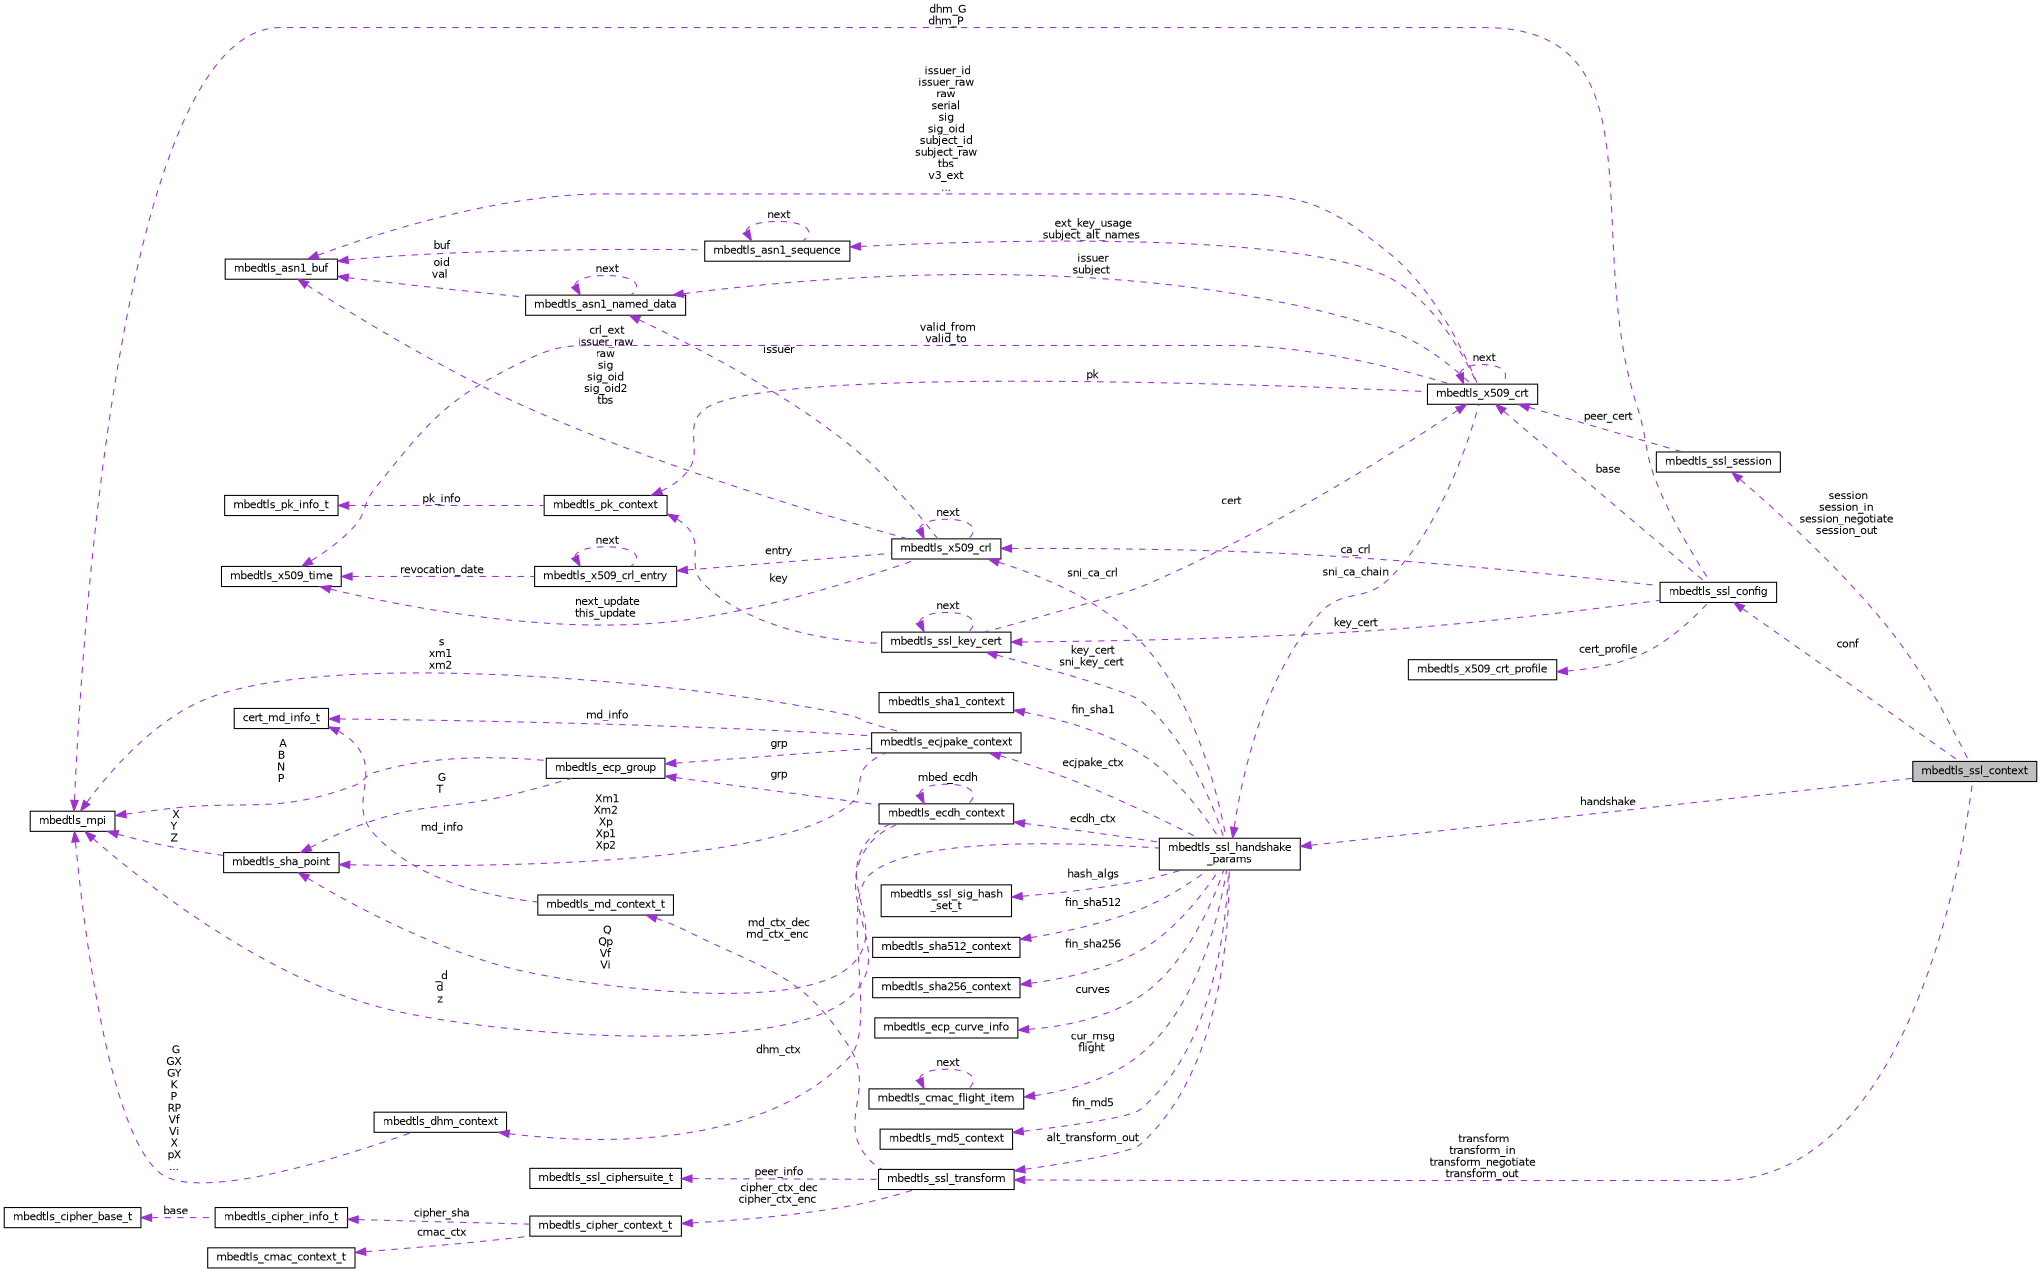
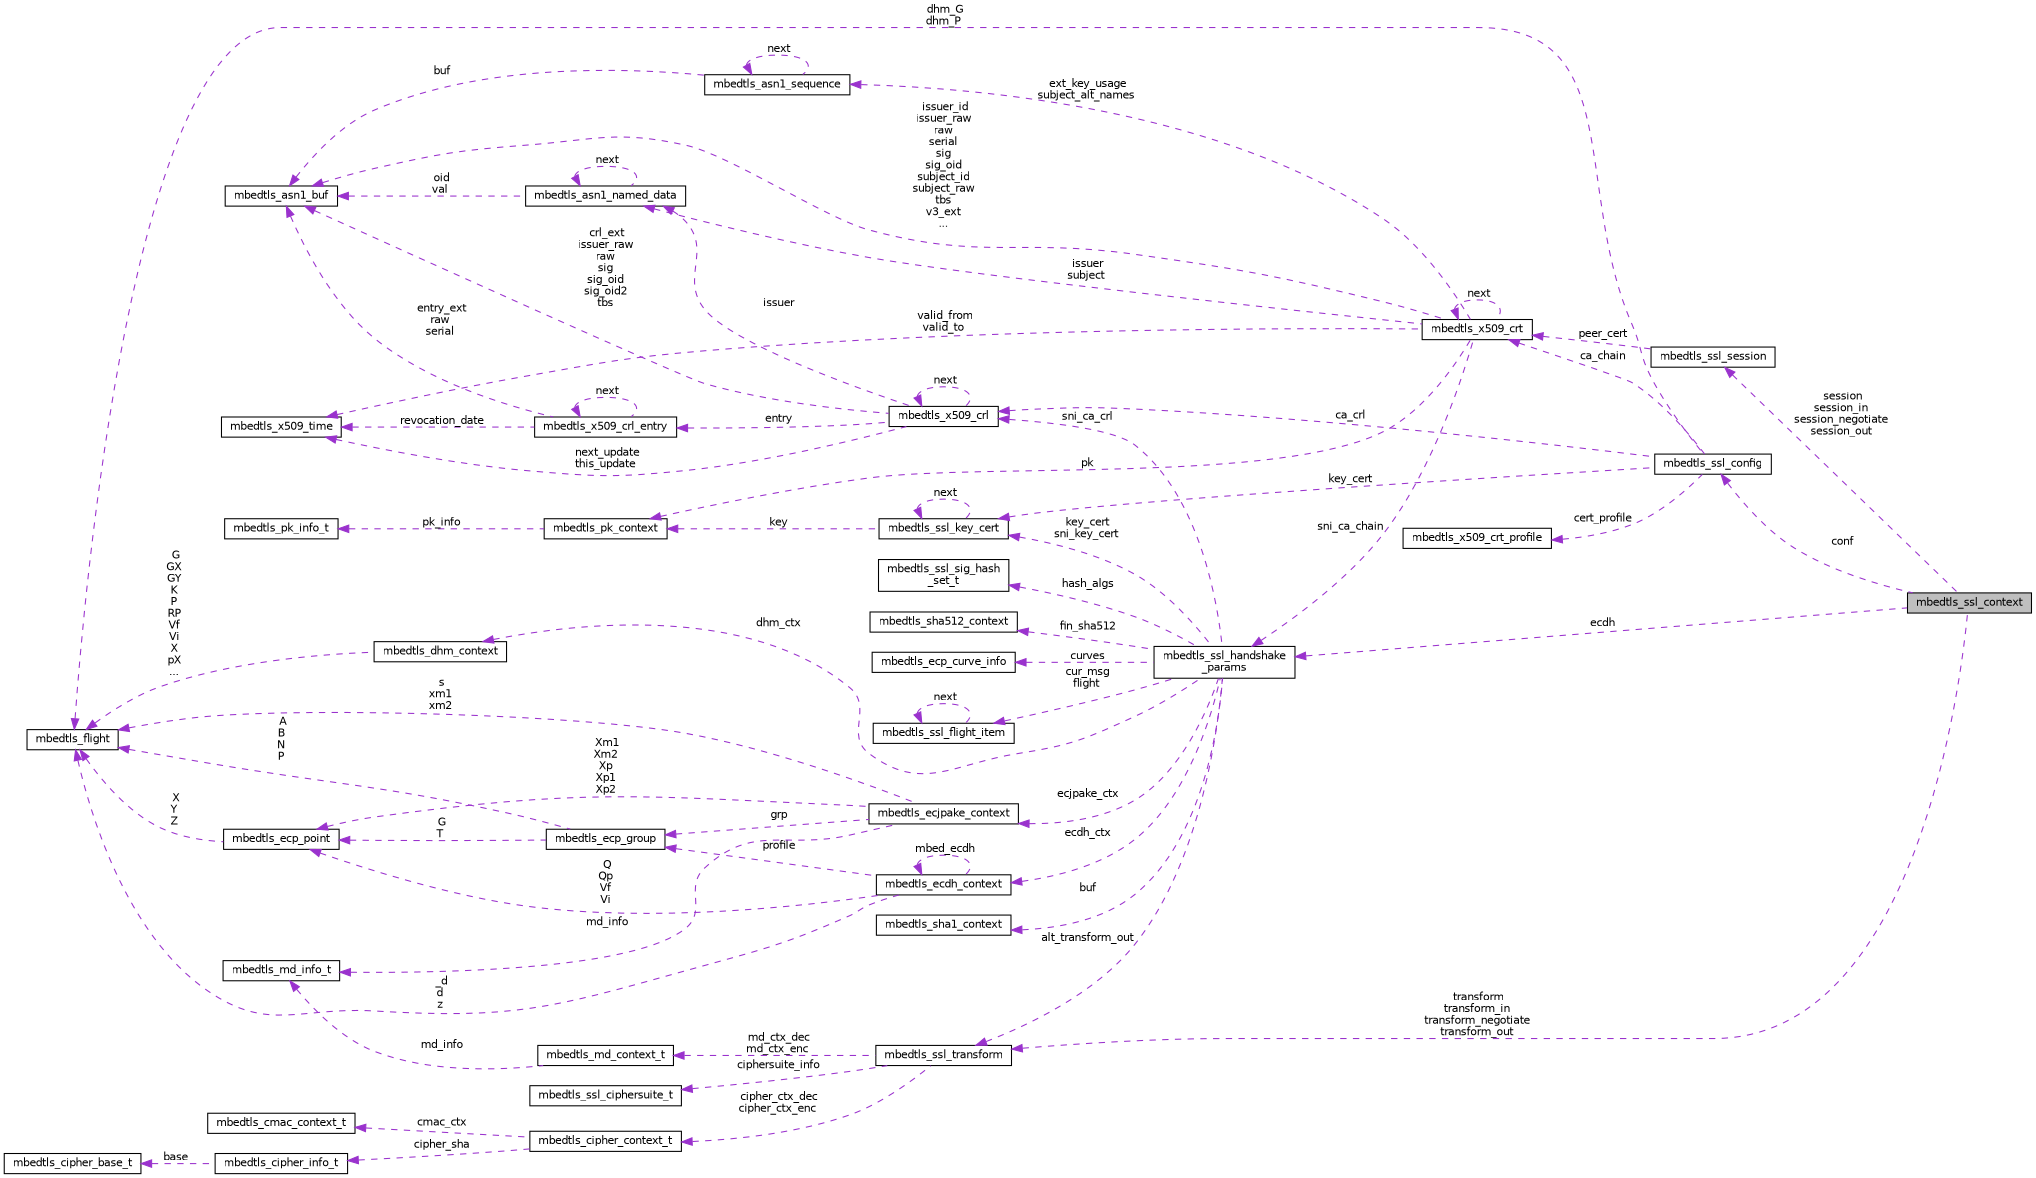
none -> (393, 352)
(1607, 470) -> (1601, 357)
(1231, 544) -> none
(1092, 711) -> (1086, 889)
(281, 718) -> (281, 971)
(777, 775) -> (777, 846)
(1607, 803) -> (1601, 624)
(73, 821) -> (73, 740)
(281, 863) -> (281, 839)
(946, 988) -> none
(946, 1099) -> (944, 733)
(946, 1139) -> none
(777, 1173) -> (777, 1066)
